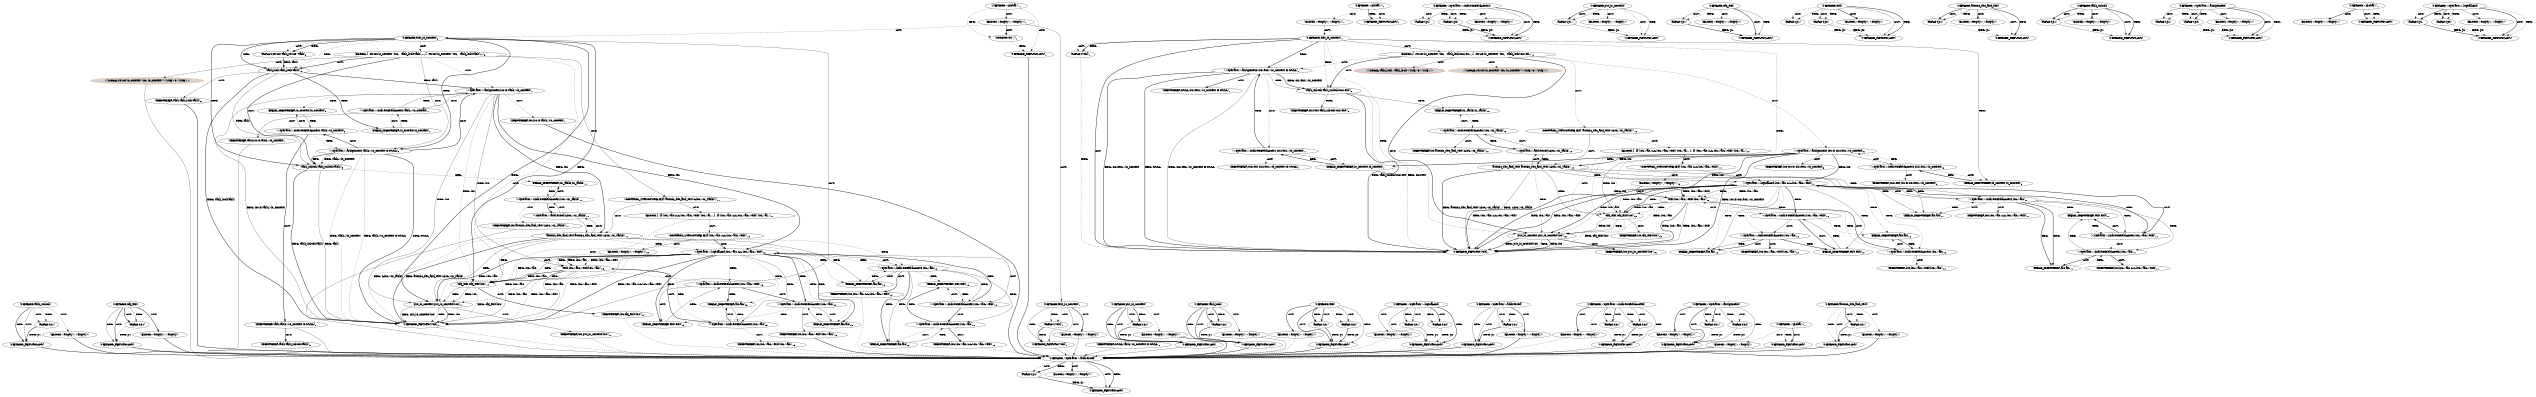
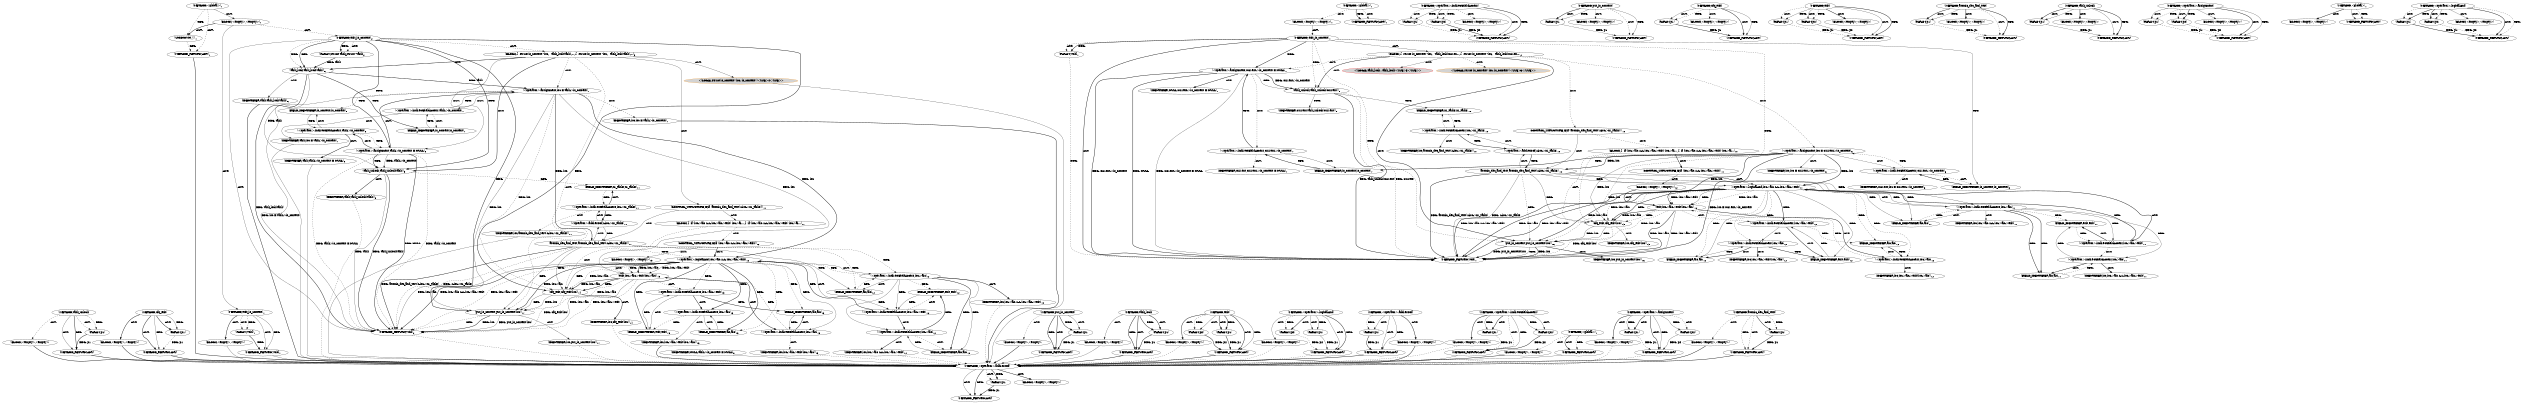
(286, 334) -> (368, 184)
